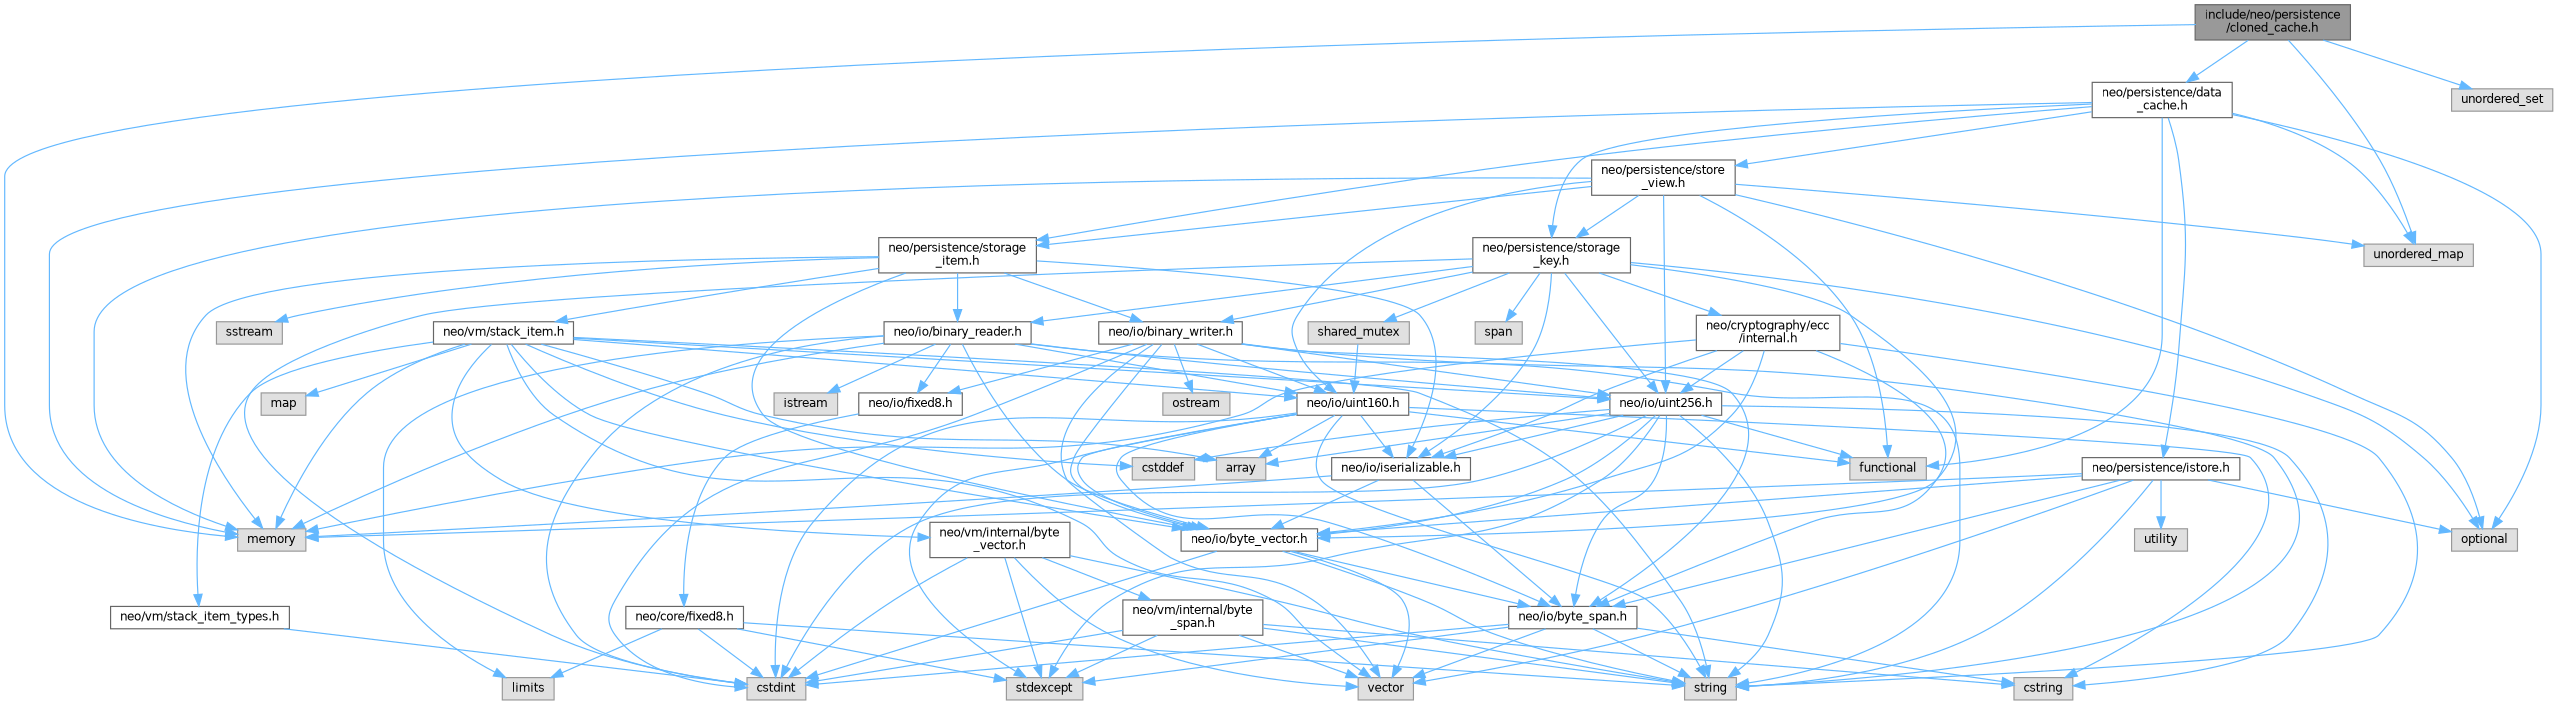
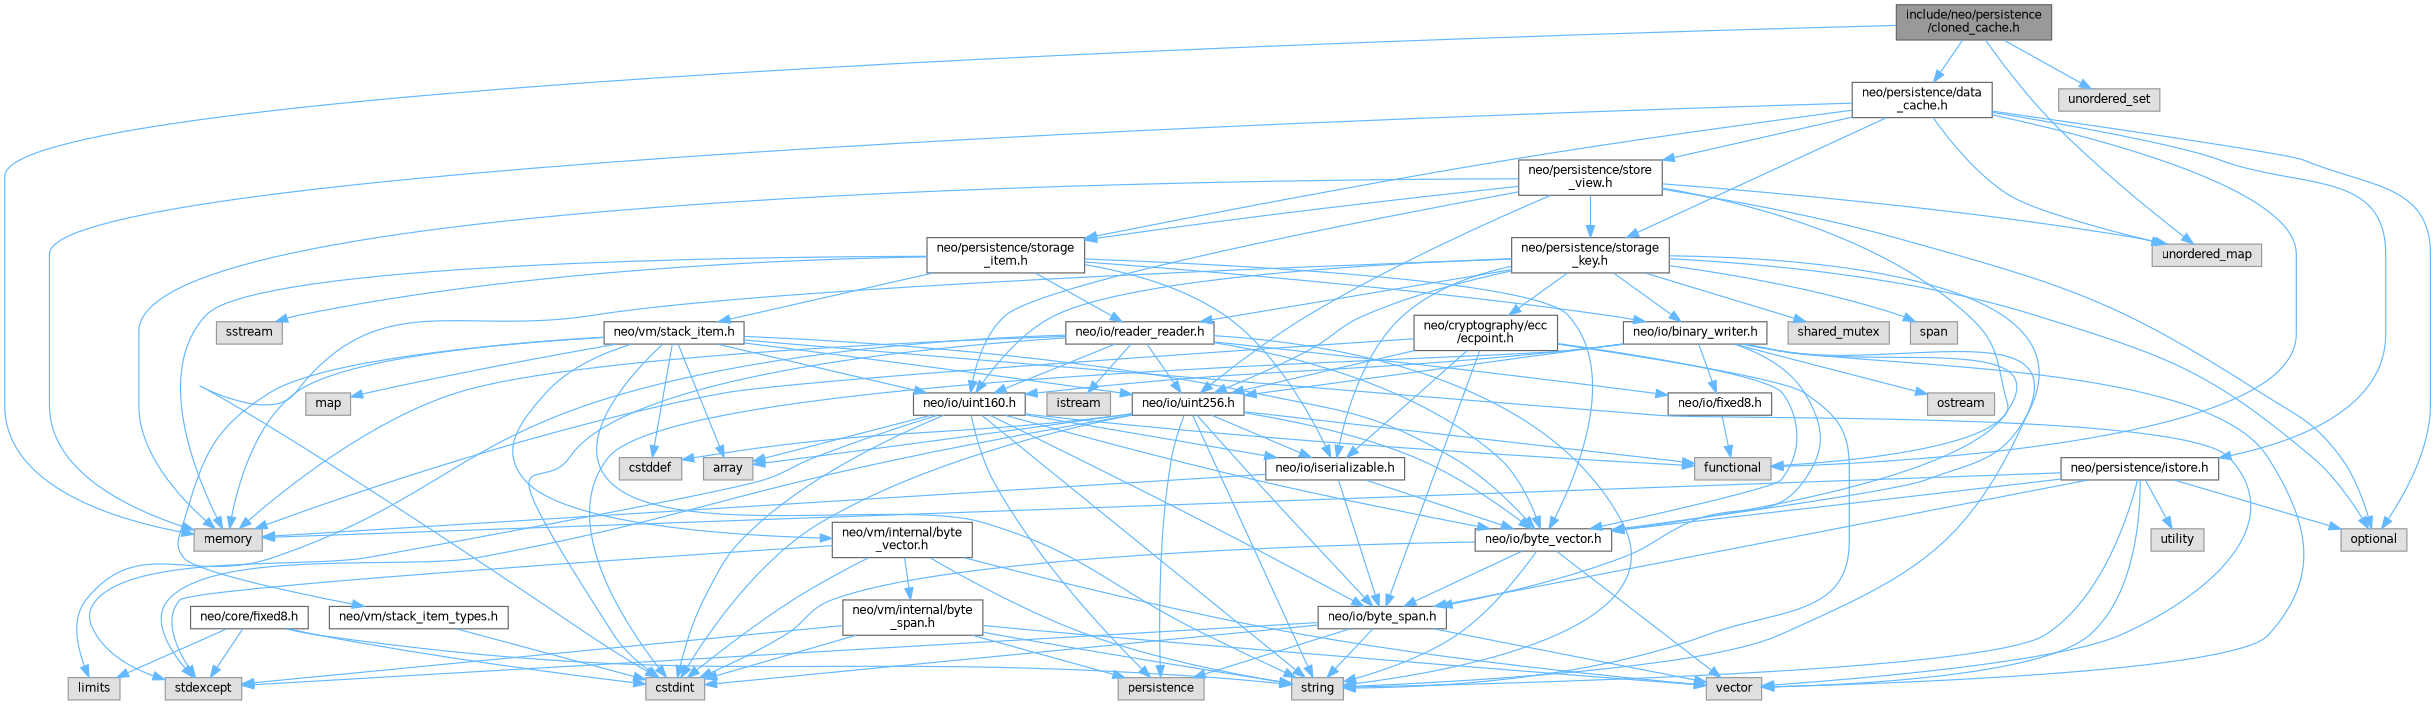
(958, 333) -> (1140, 333)
(1768, 333) -> (1486, 333)
(1356, 362) -> (1217, 280)
(748, 444) -> (1725, 431)
(2043, 689) -> (1161, 689)
